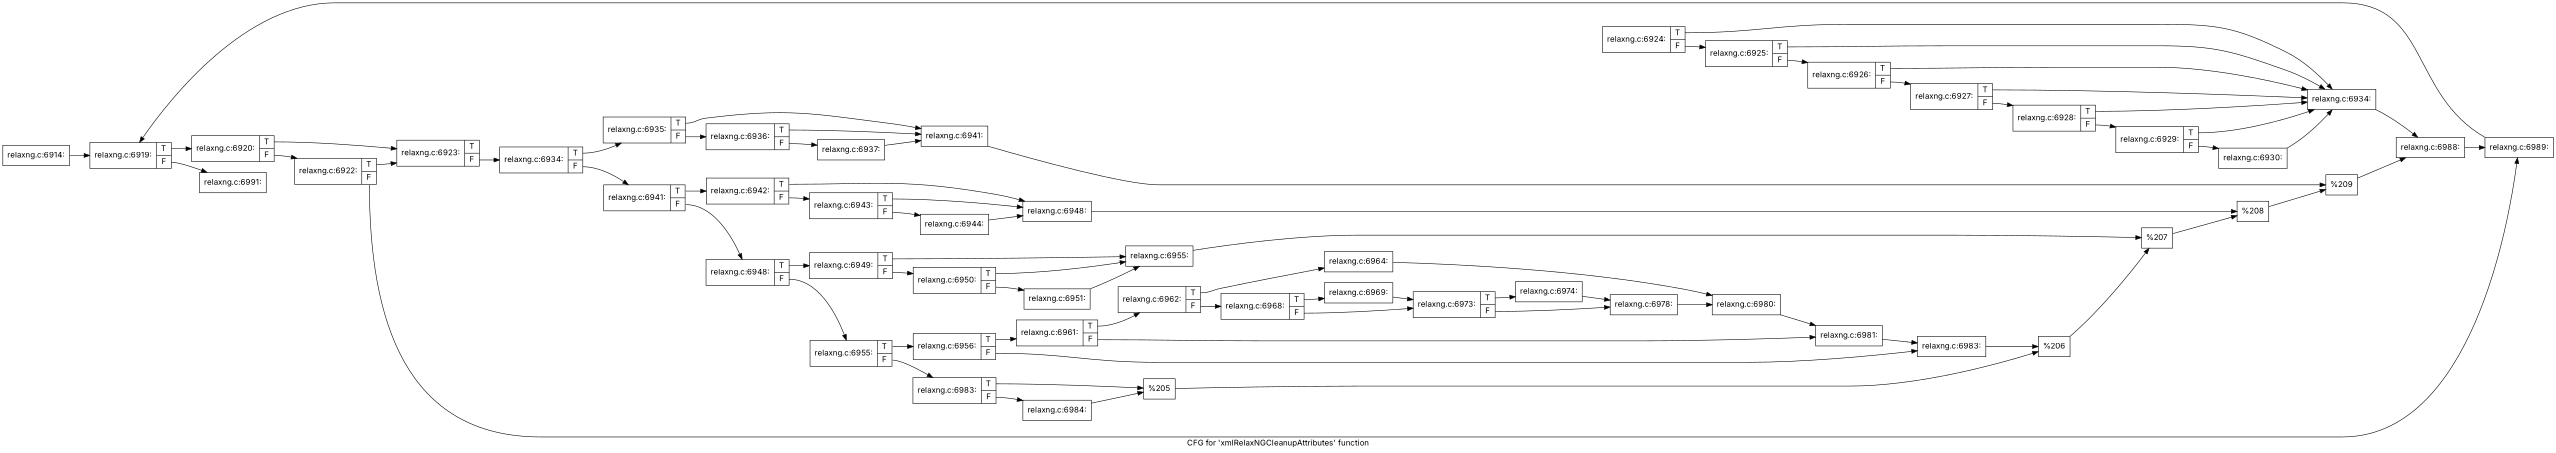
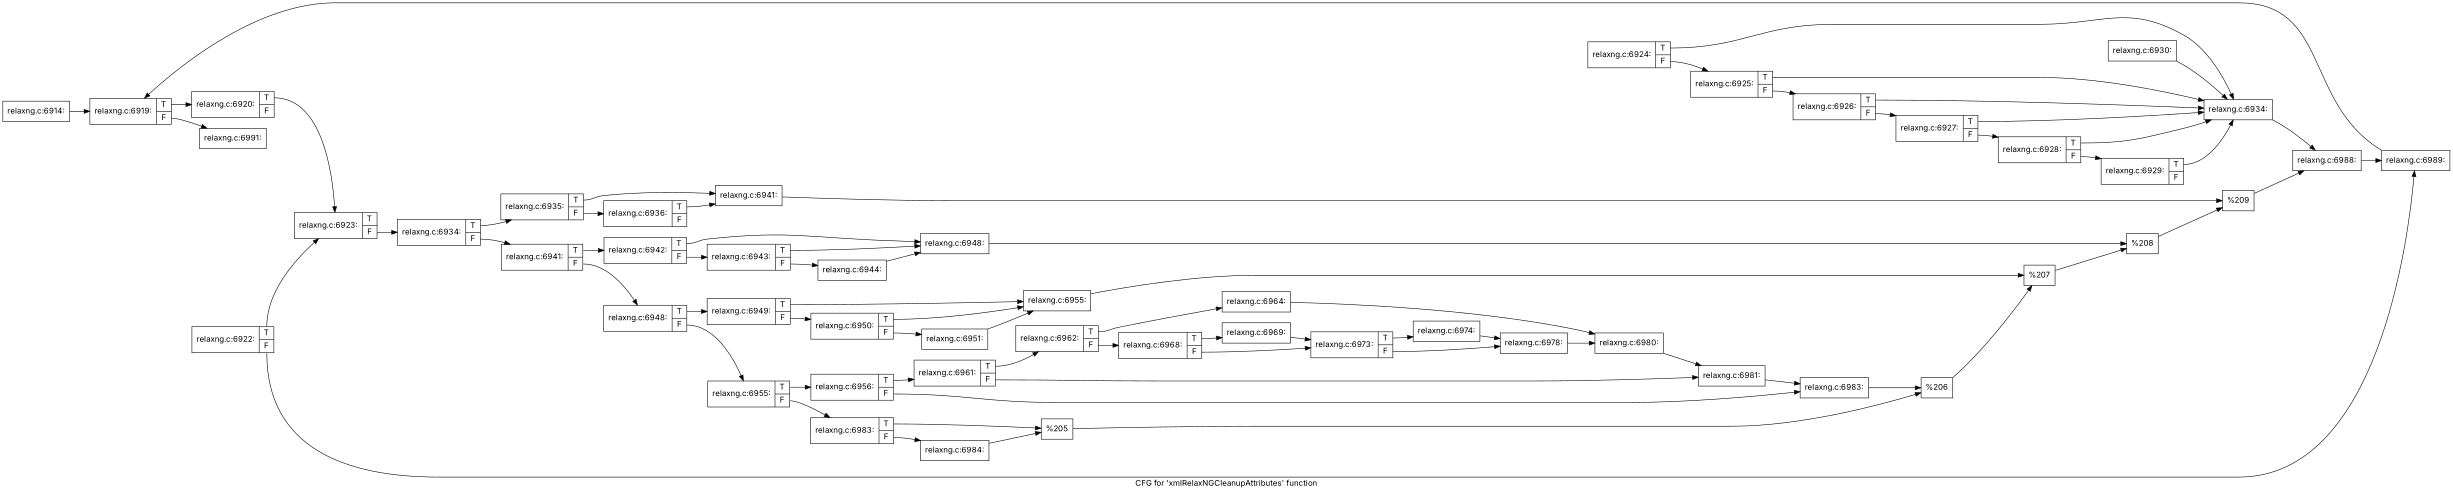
(2206, 147) -> none
(851, 150) -> none
(283, 156) -> none
